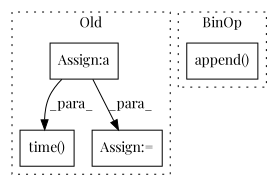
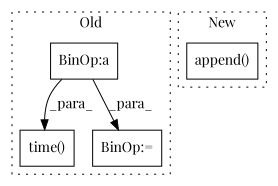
(222, 24) -> (222, 24)
(84, 61) -> (84, 61)
(127, 148) -> (127, 148)
